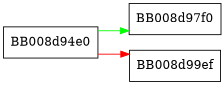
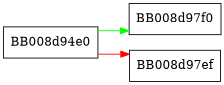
(175, 66) -> (175, 66)
